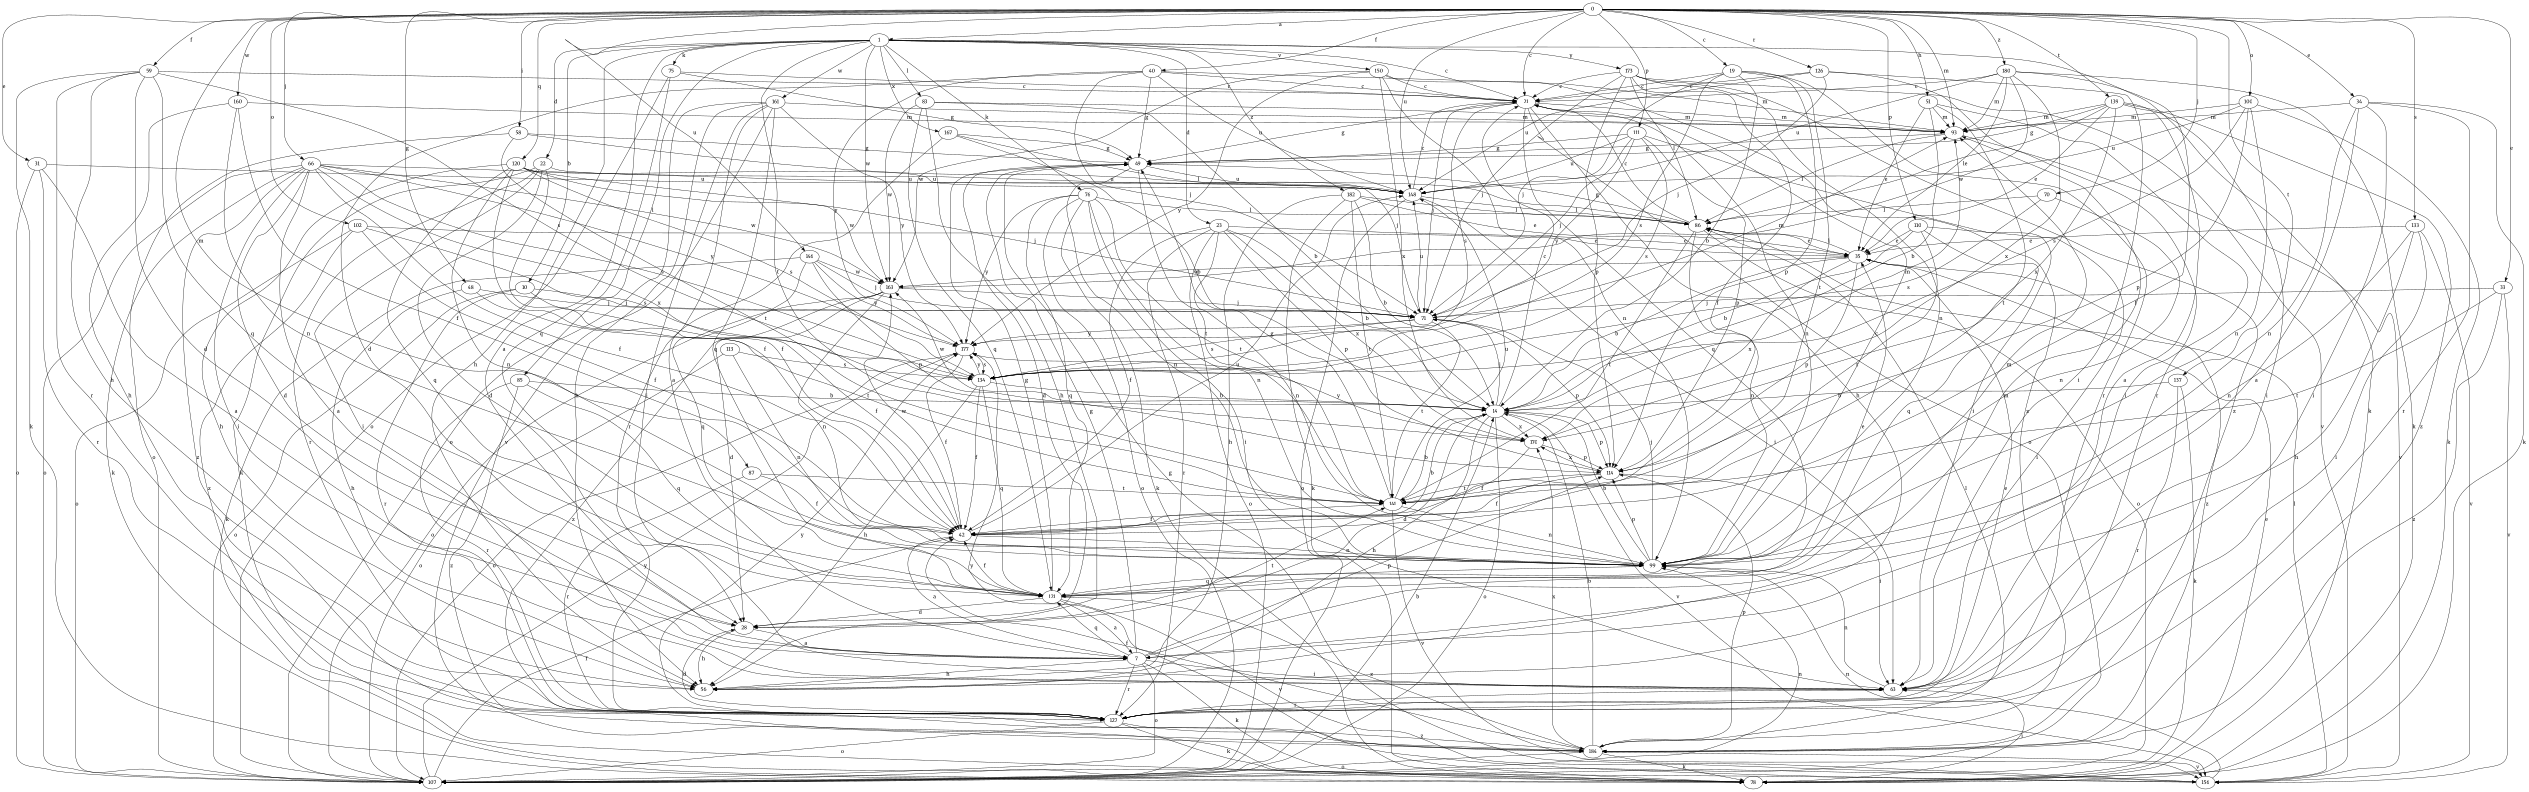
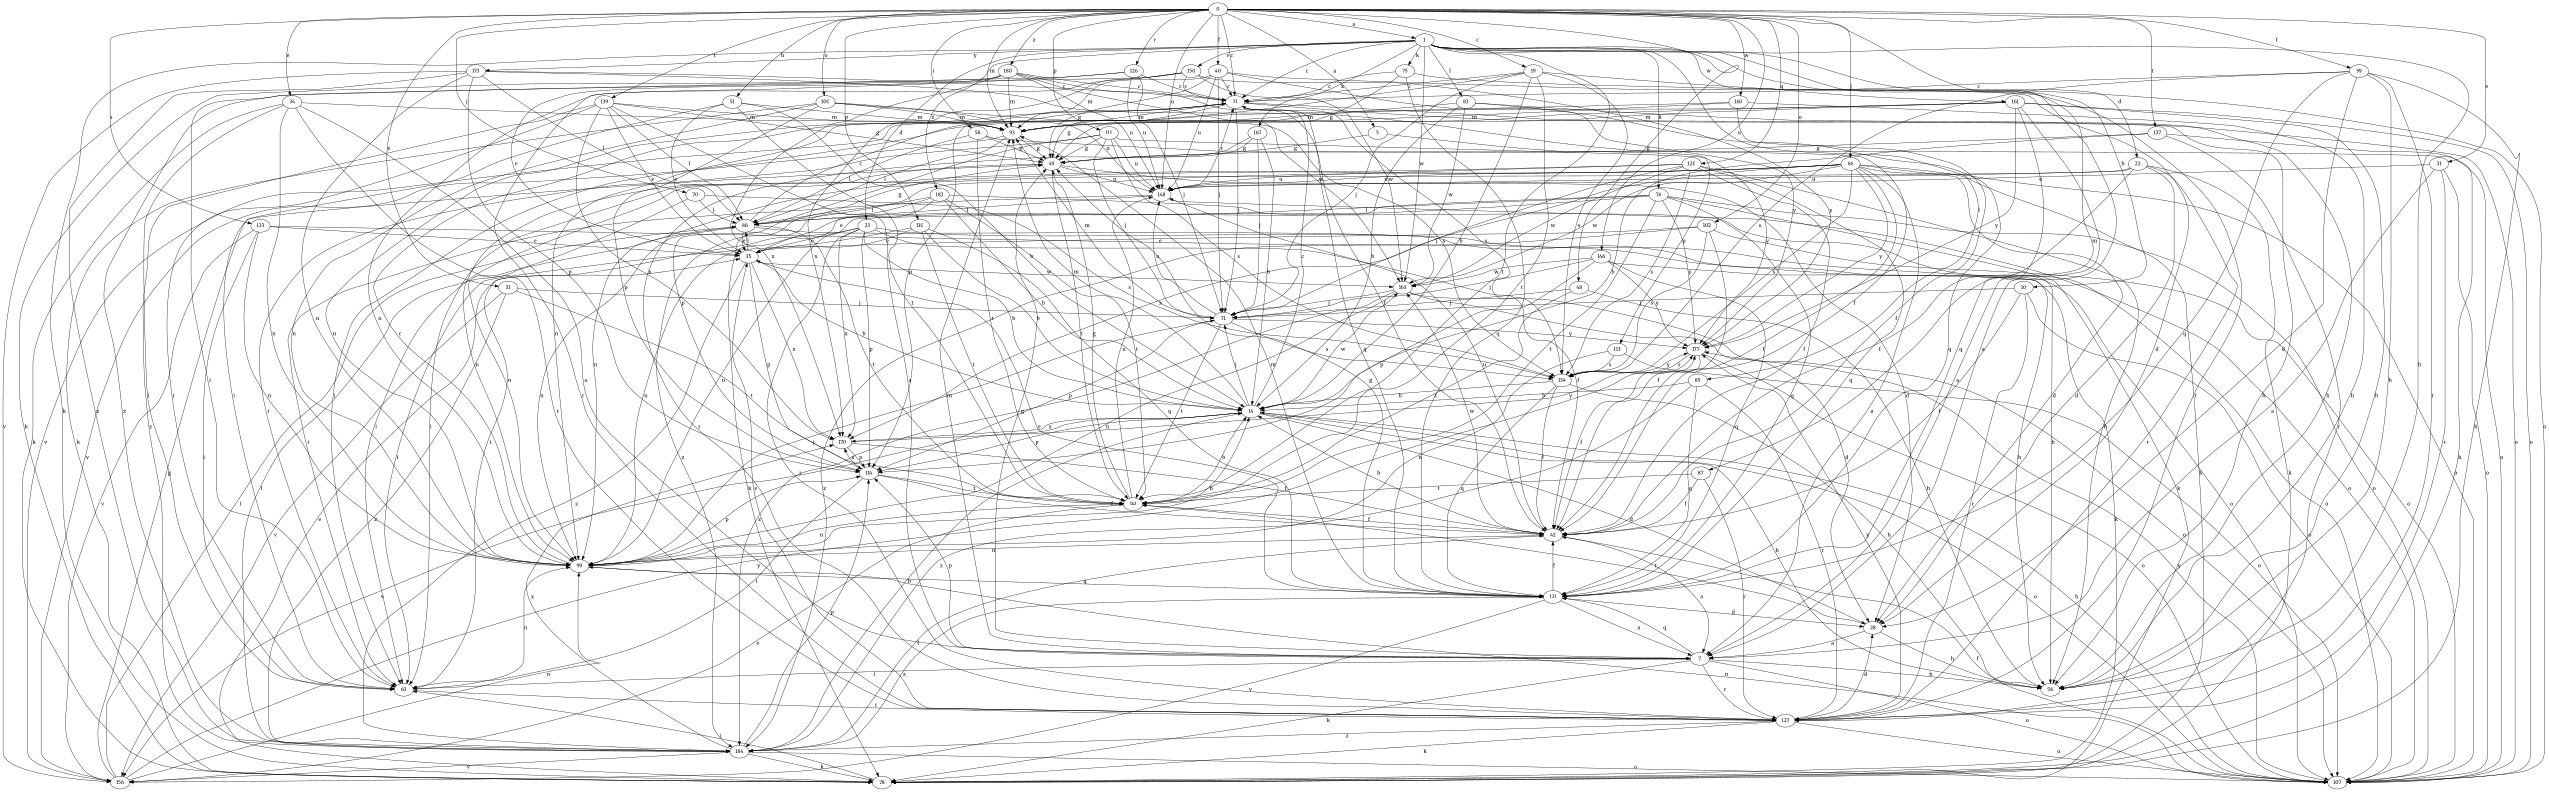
none -> (1378, 133)
none -> (1715, 149)
(1498, 171) -> none
